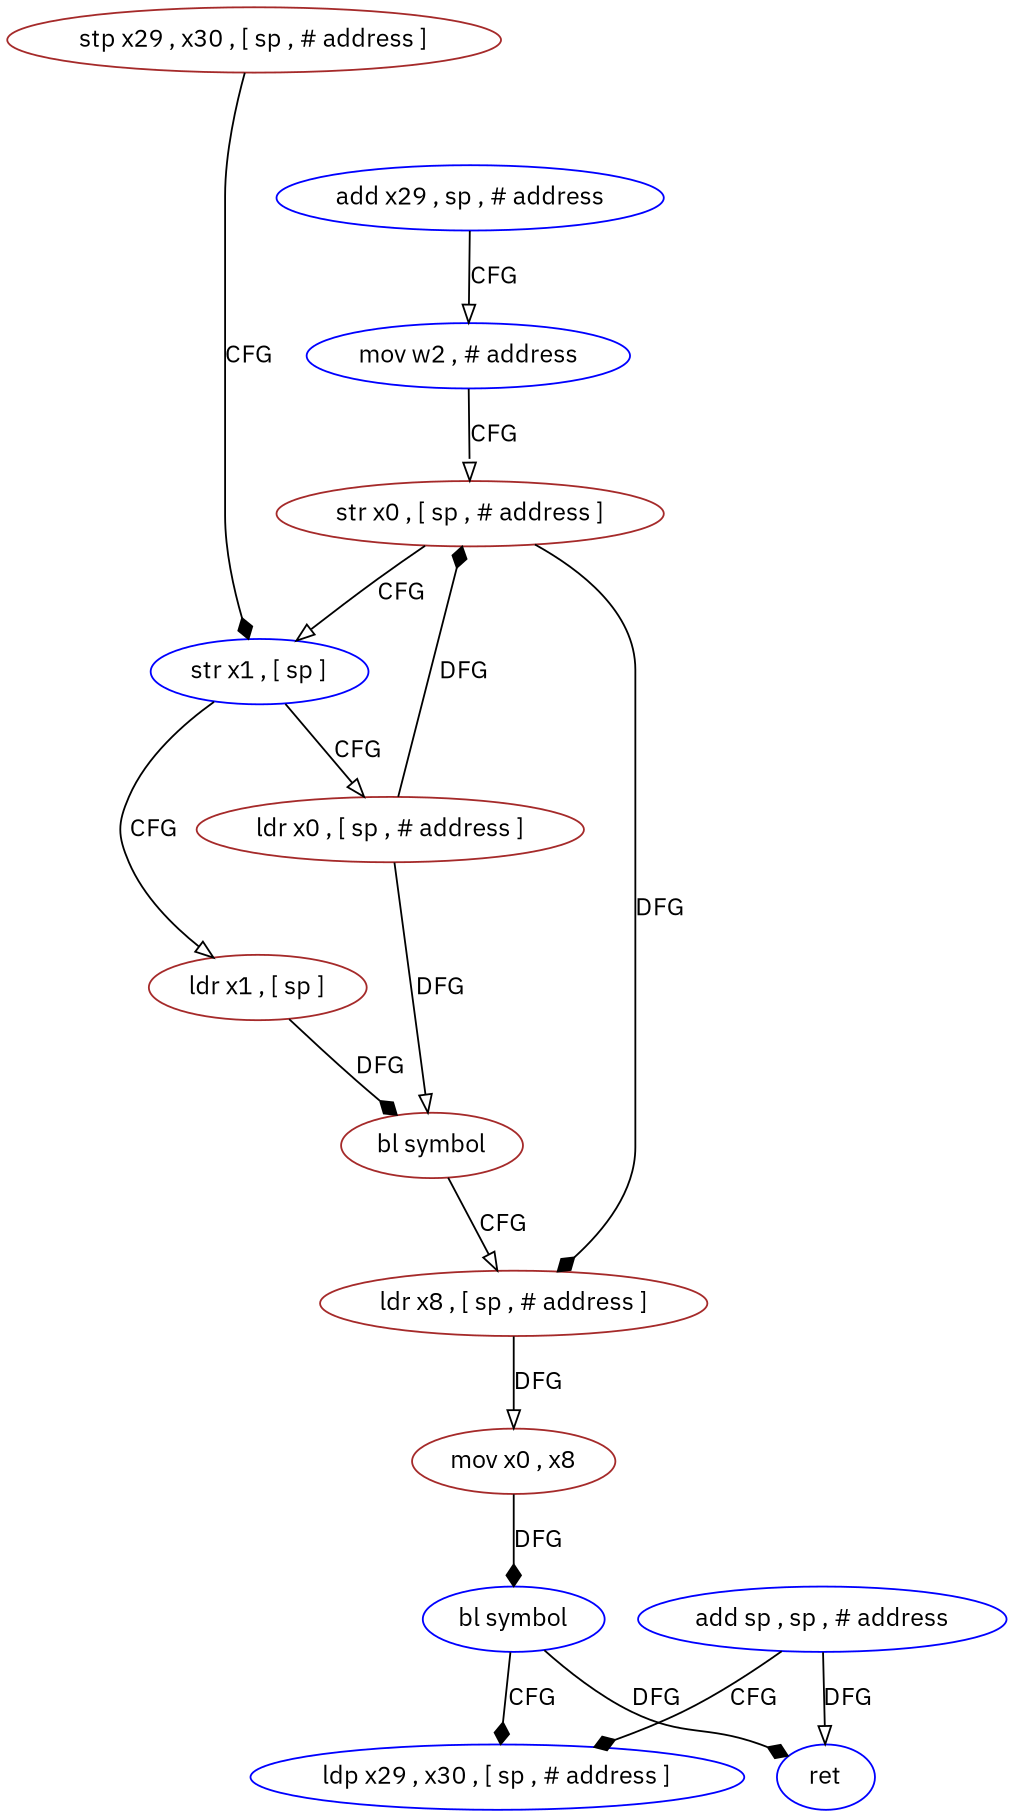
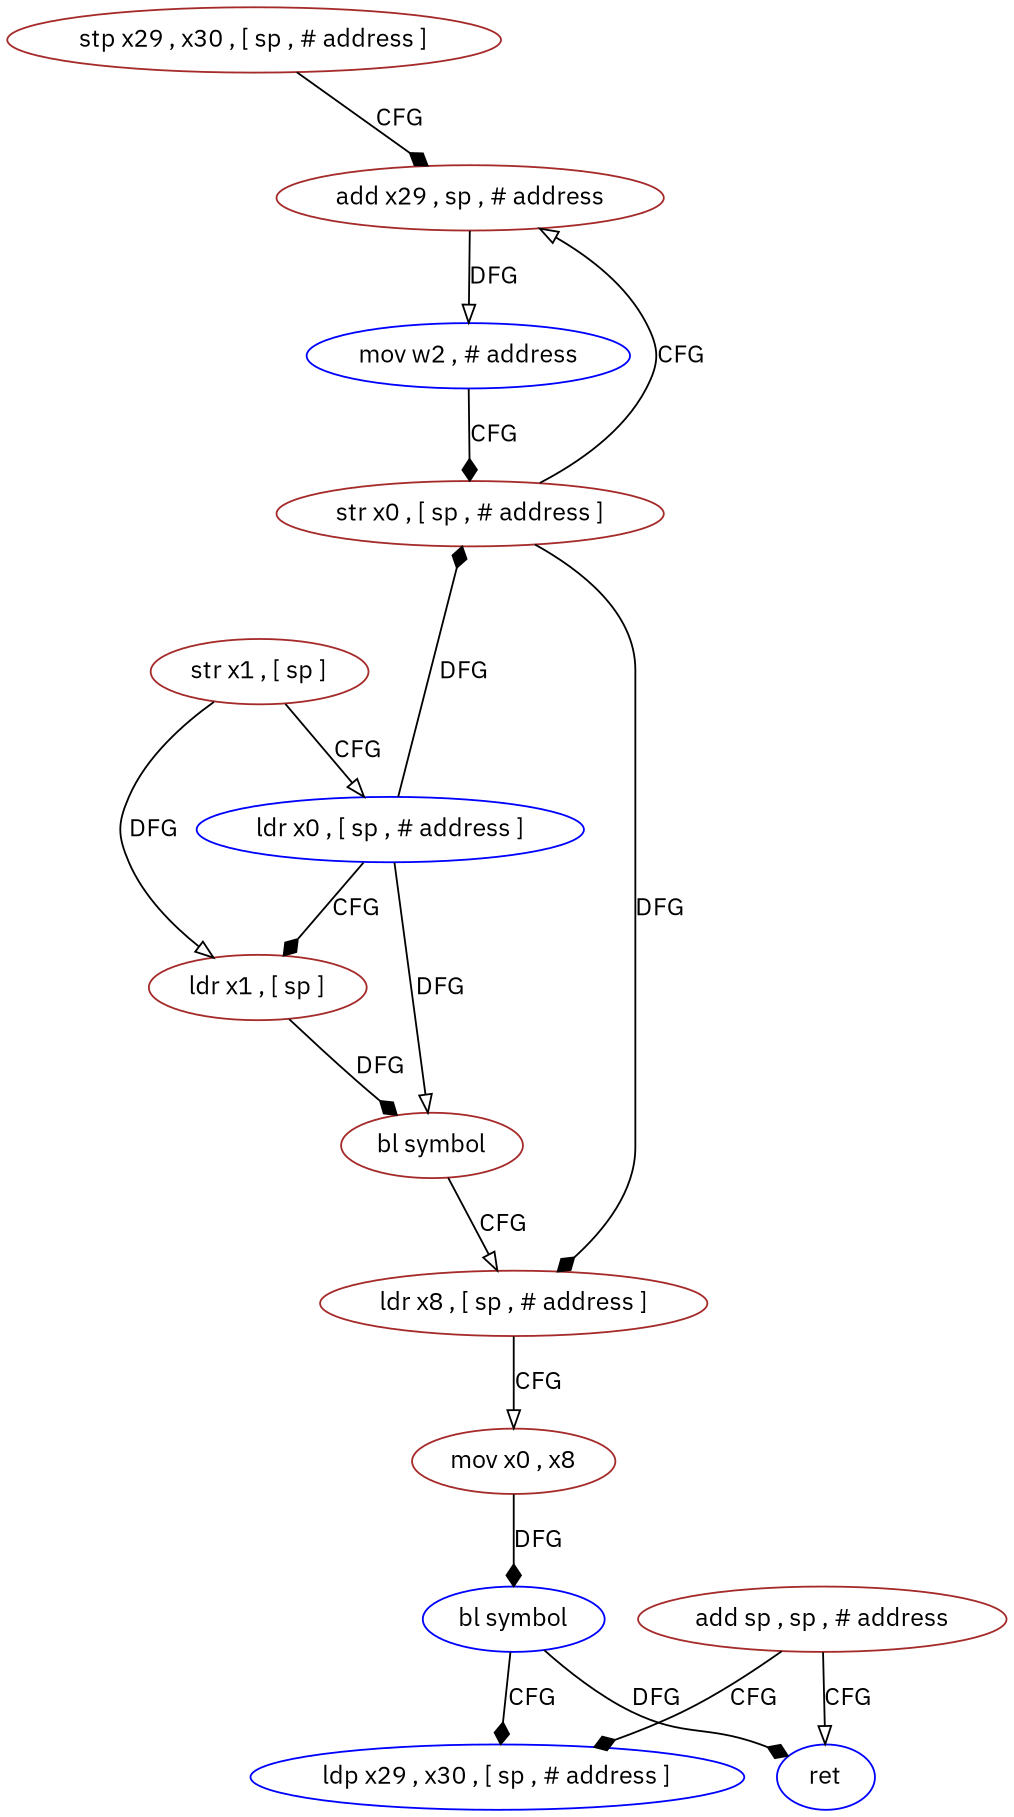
(470, 198) -> (470, 198)
(495, 277) -> (495, 277)
(225, 345) -> (353, 113)
(469, 424) -> (469, 424)
(367, 586) -> (655, 365)
(260, 672) -> (260, 672)
(154, 830) -> (154, 830)
(390, 830) -> (390, 830)
none -> (331, 901)
(539, 1382) -> (539, 1382)
(822, 1619) -> (822, 1619)
(849, 1698) -> (849, 1698)
